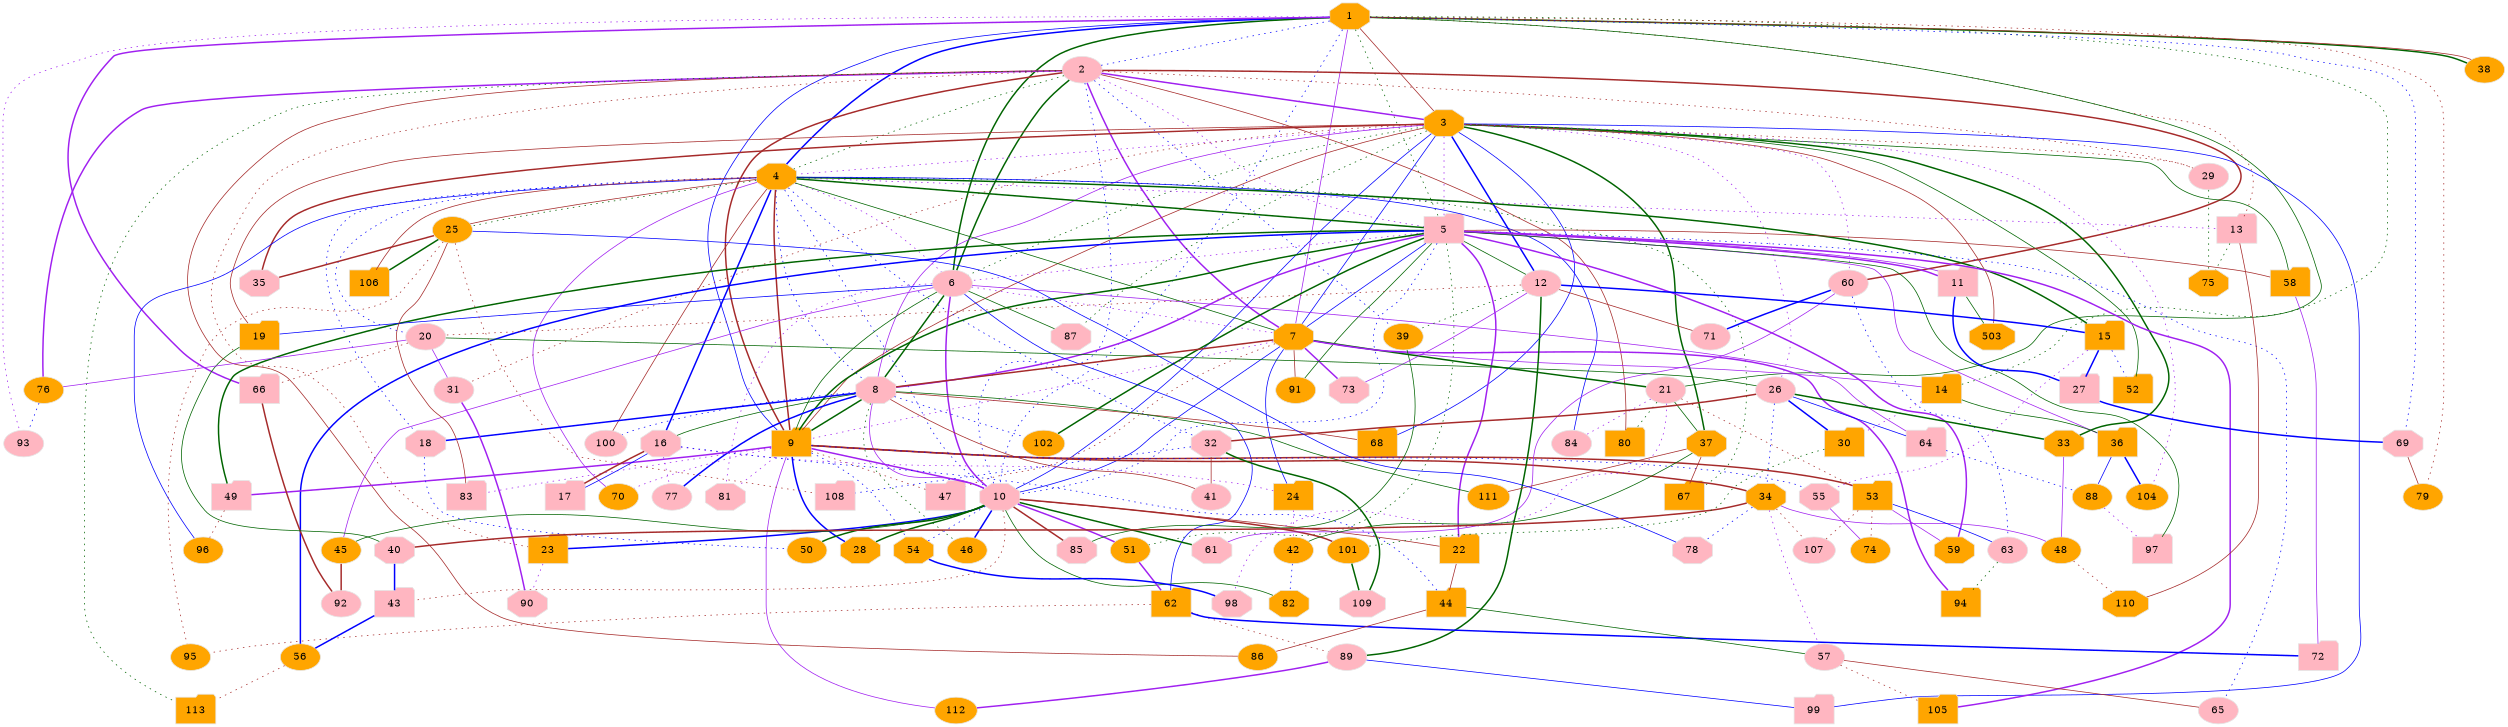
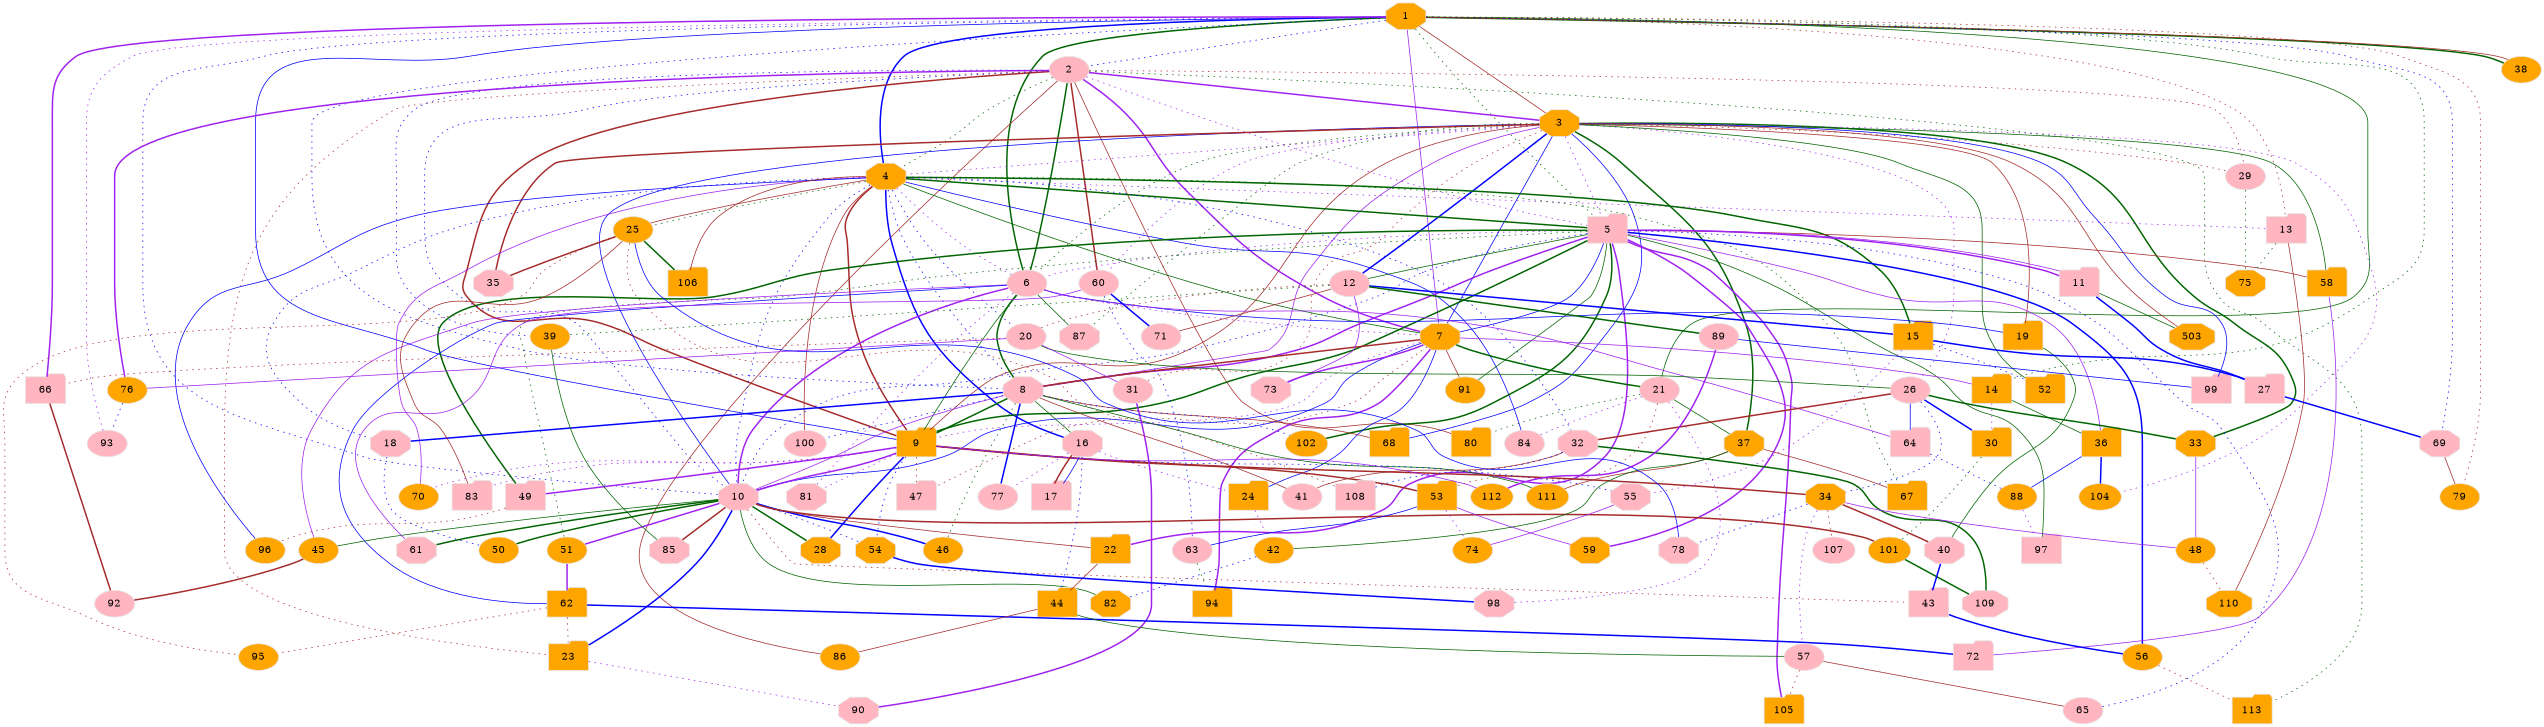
none -> (428, 89)
(1840, 526) -> none
(1871, 528) -> (1455, 524)
(1259, 633) -> (568, 630)
